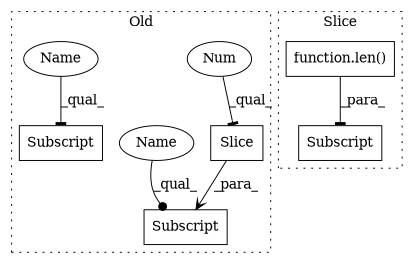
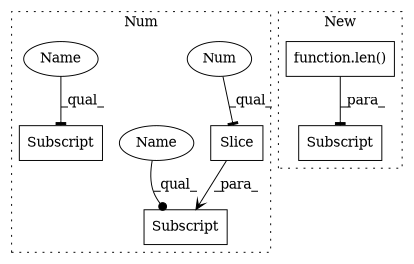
(141, 23) -> (141, 23)
(340, 23) -> (340, 23)
